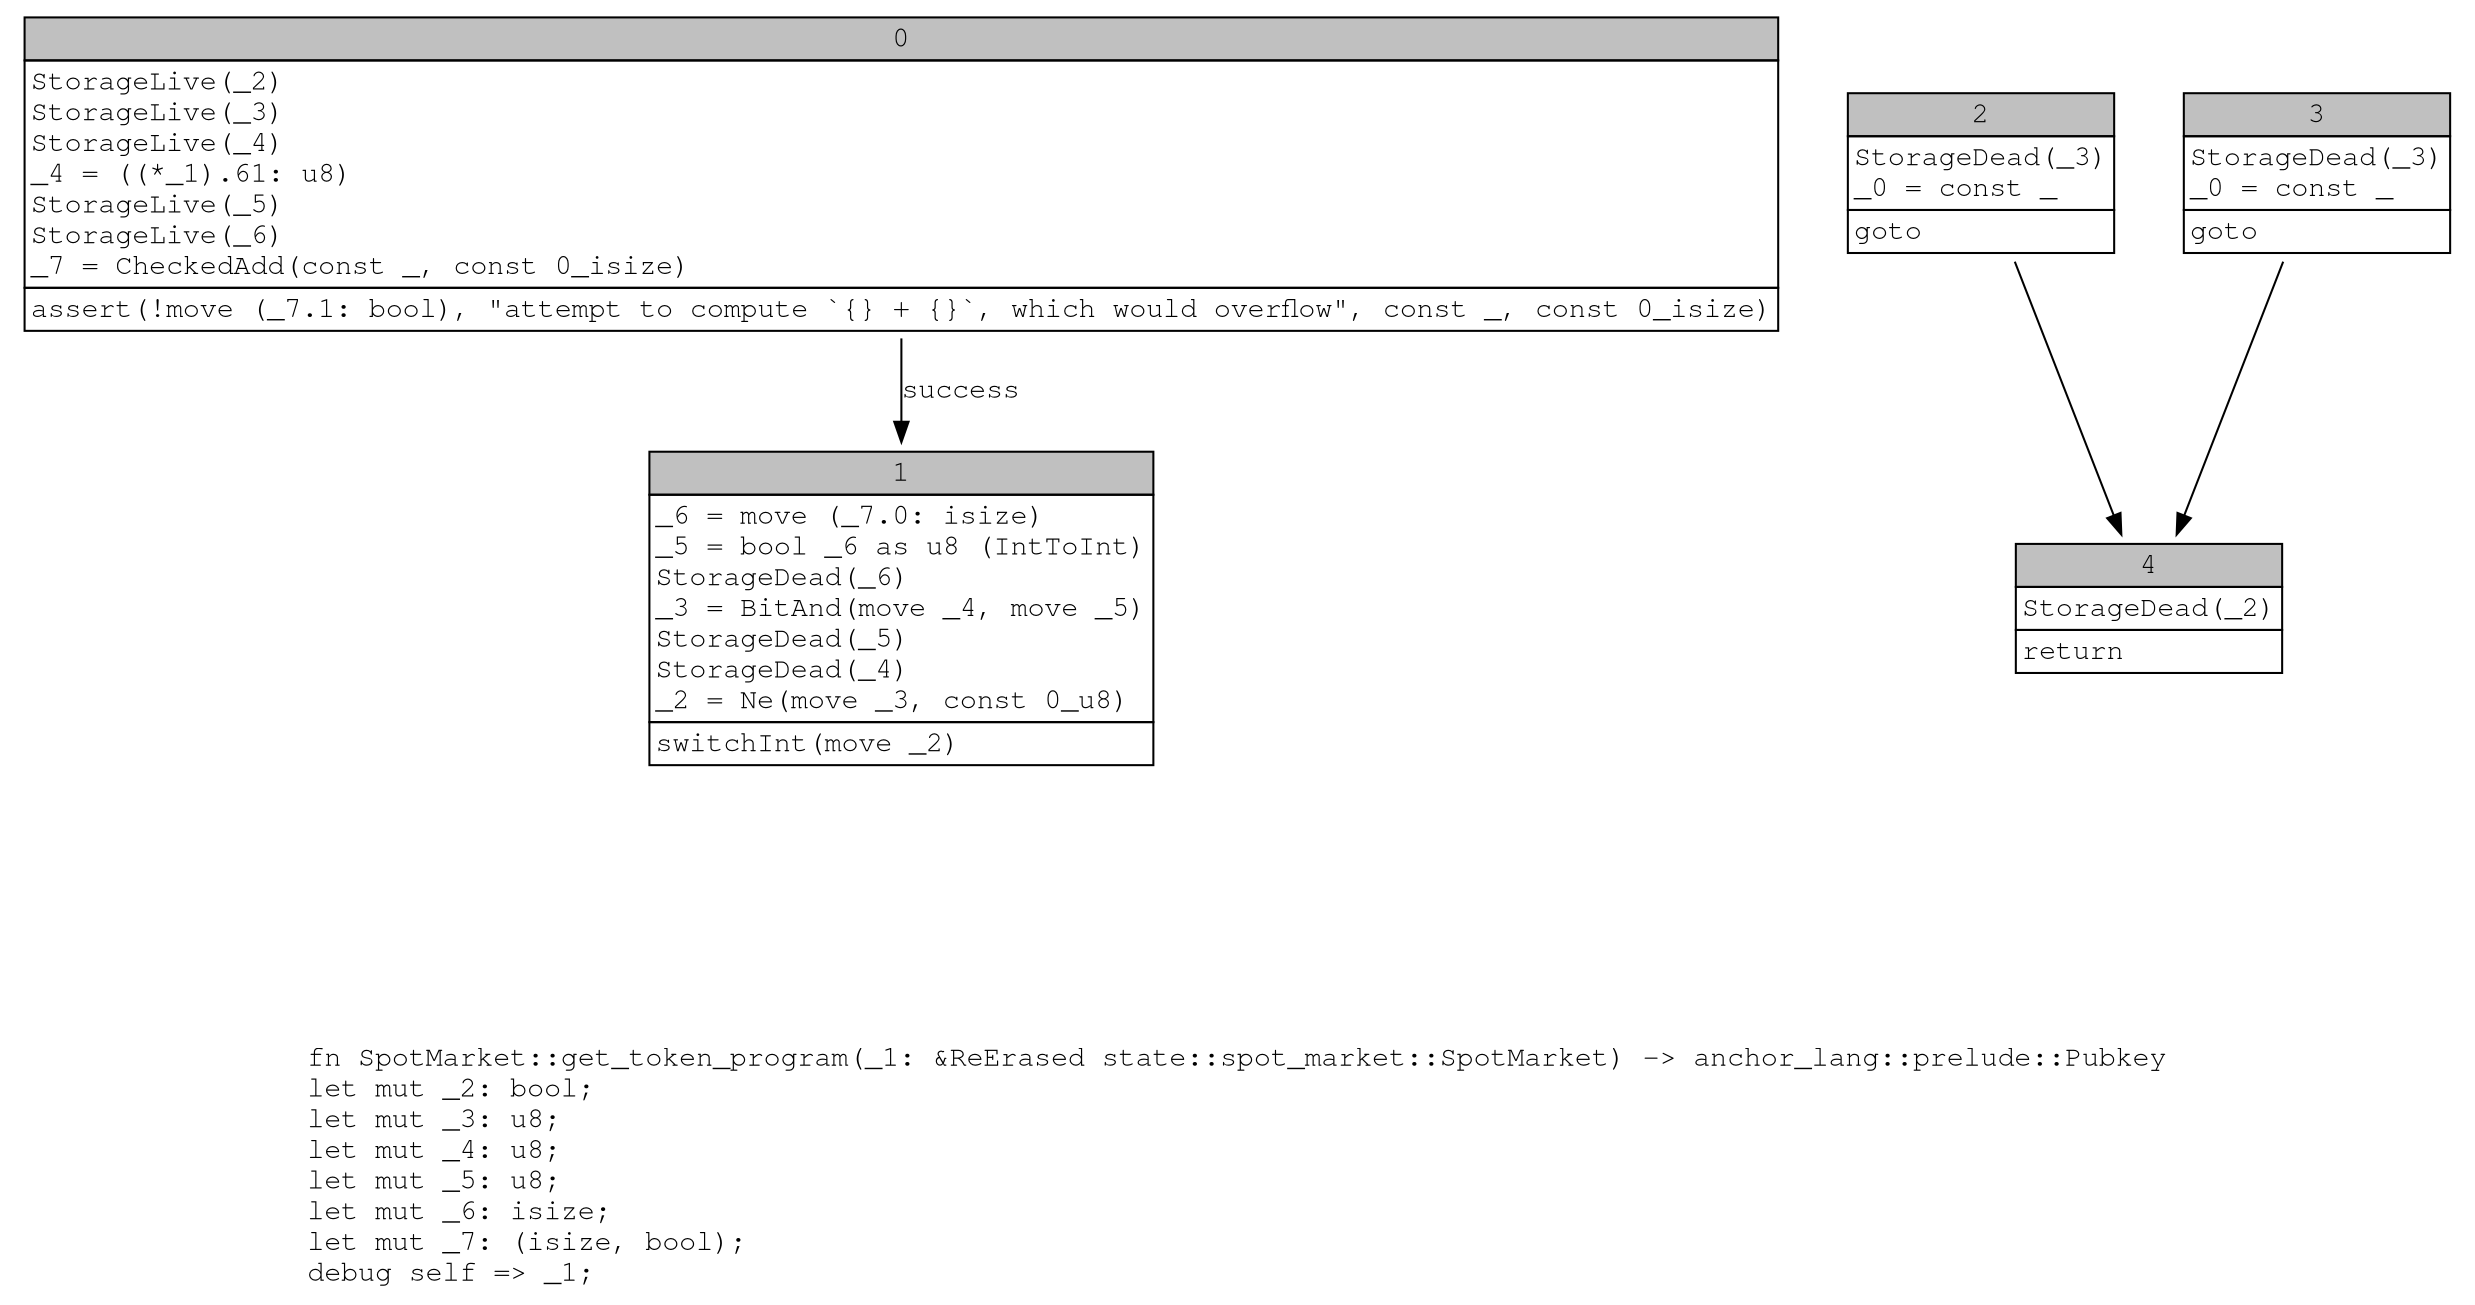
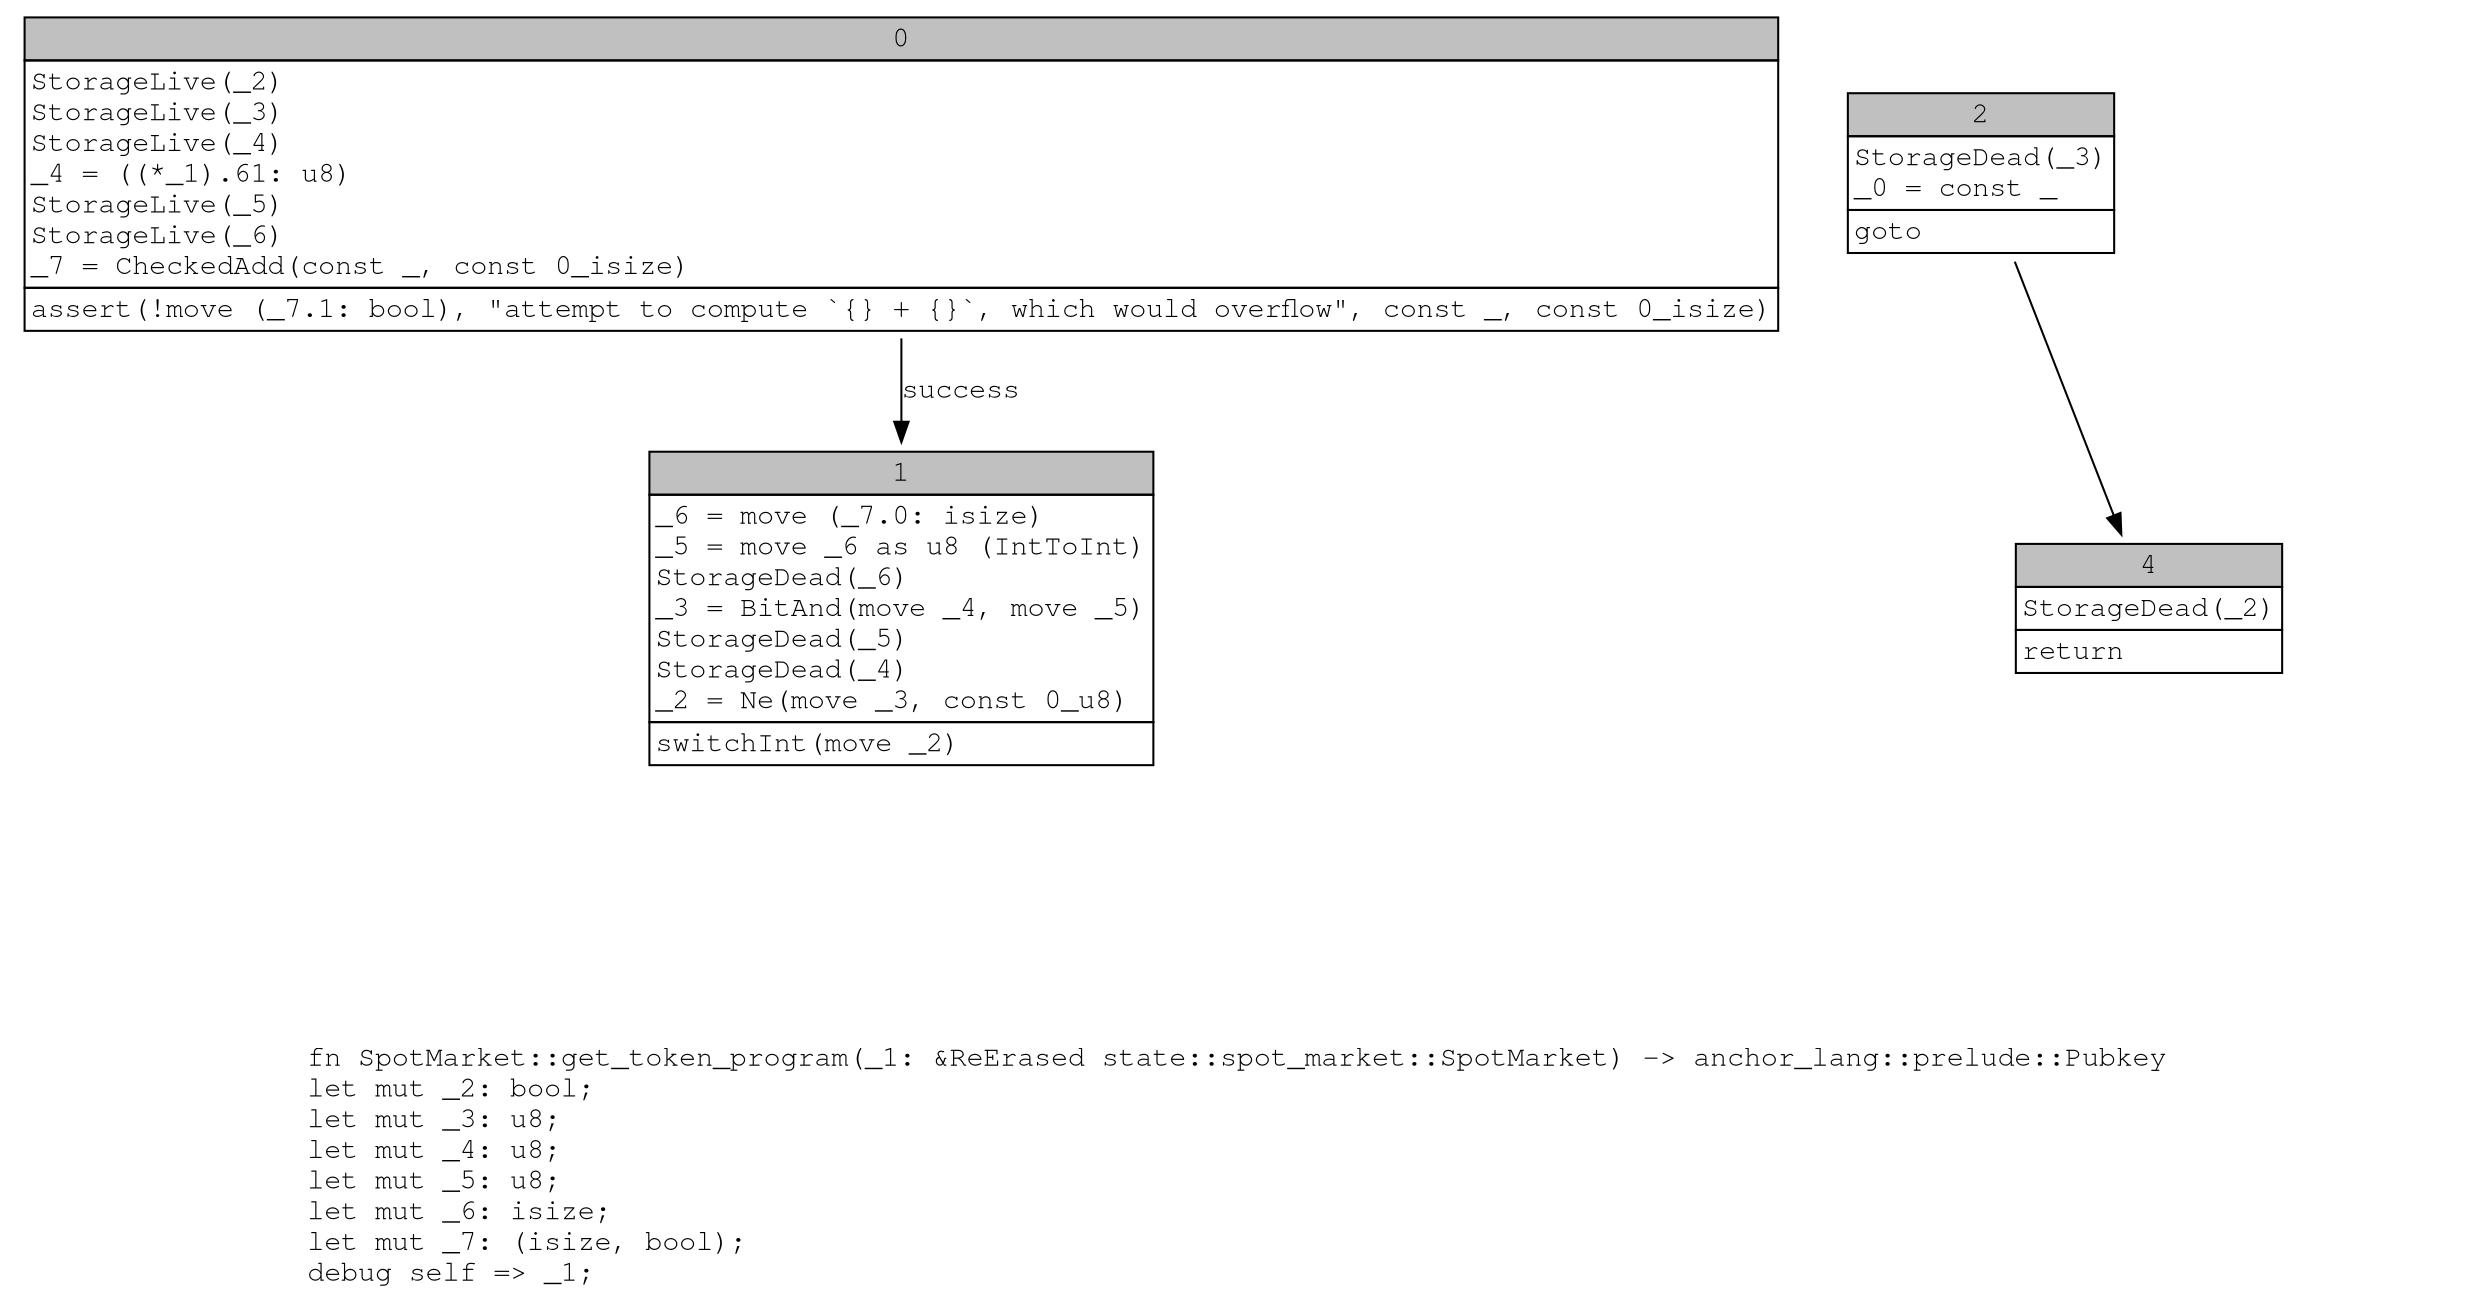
(2317, 173) -> none
(901, 546) -> (901, 546)
